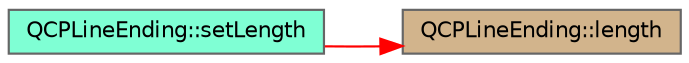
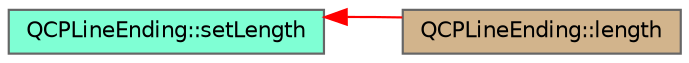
(352, 47) -> (375, 17)
